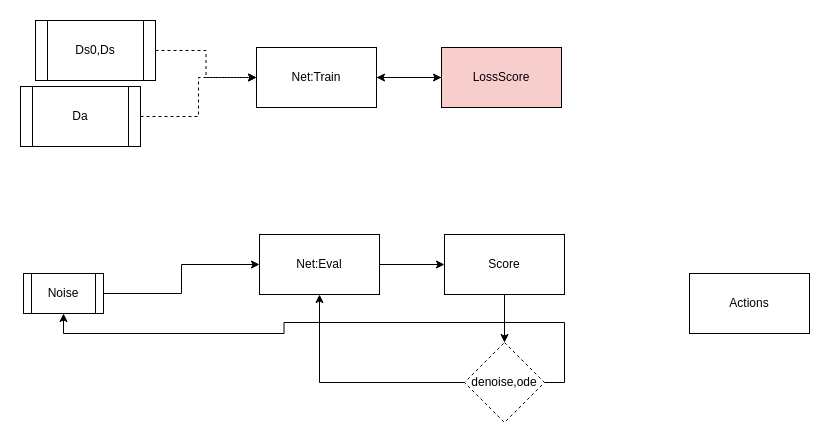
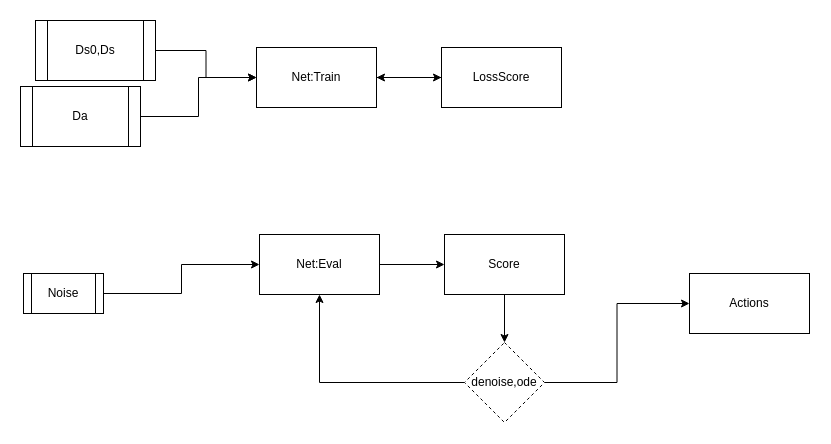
(193, 51) -> (193, 51)
(502, 78) -> (502, 78)
(193, 117) -> (193, 117)
(334, 323) -> (617, 338)
